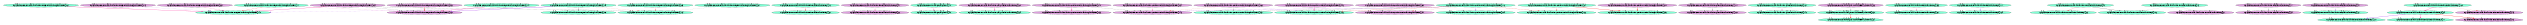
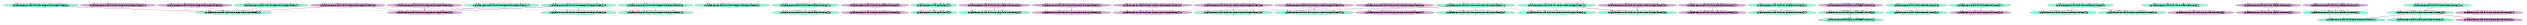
(1980, 13) -> (1980, 13)
